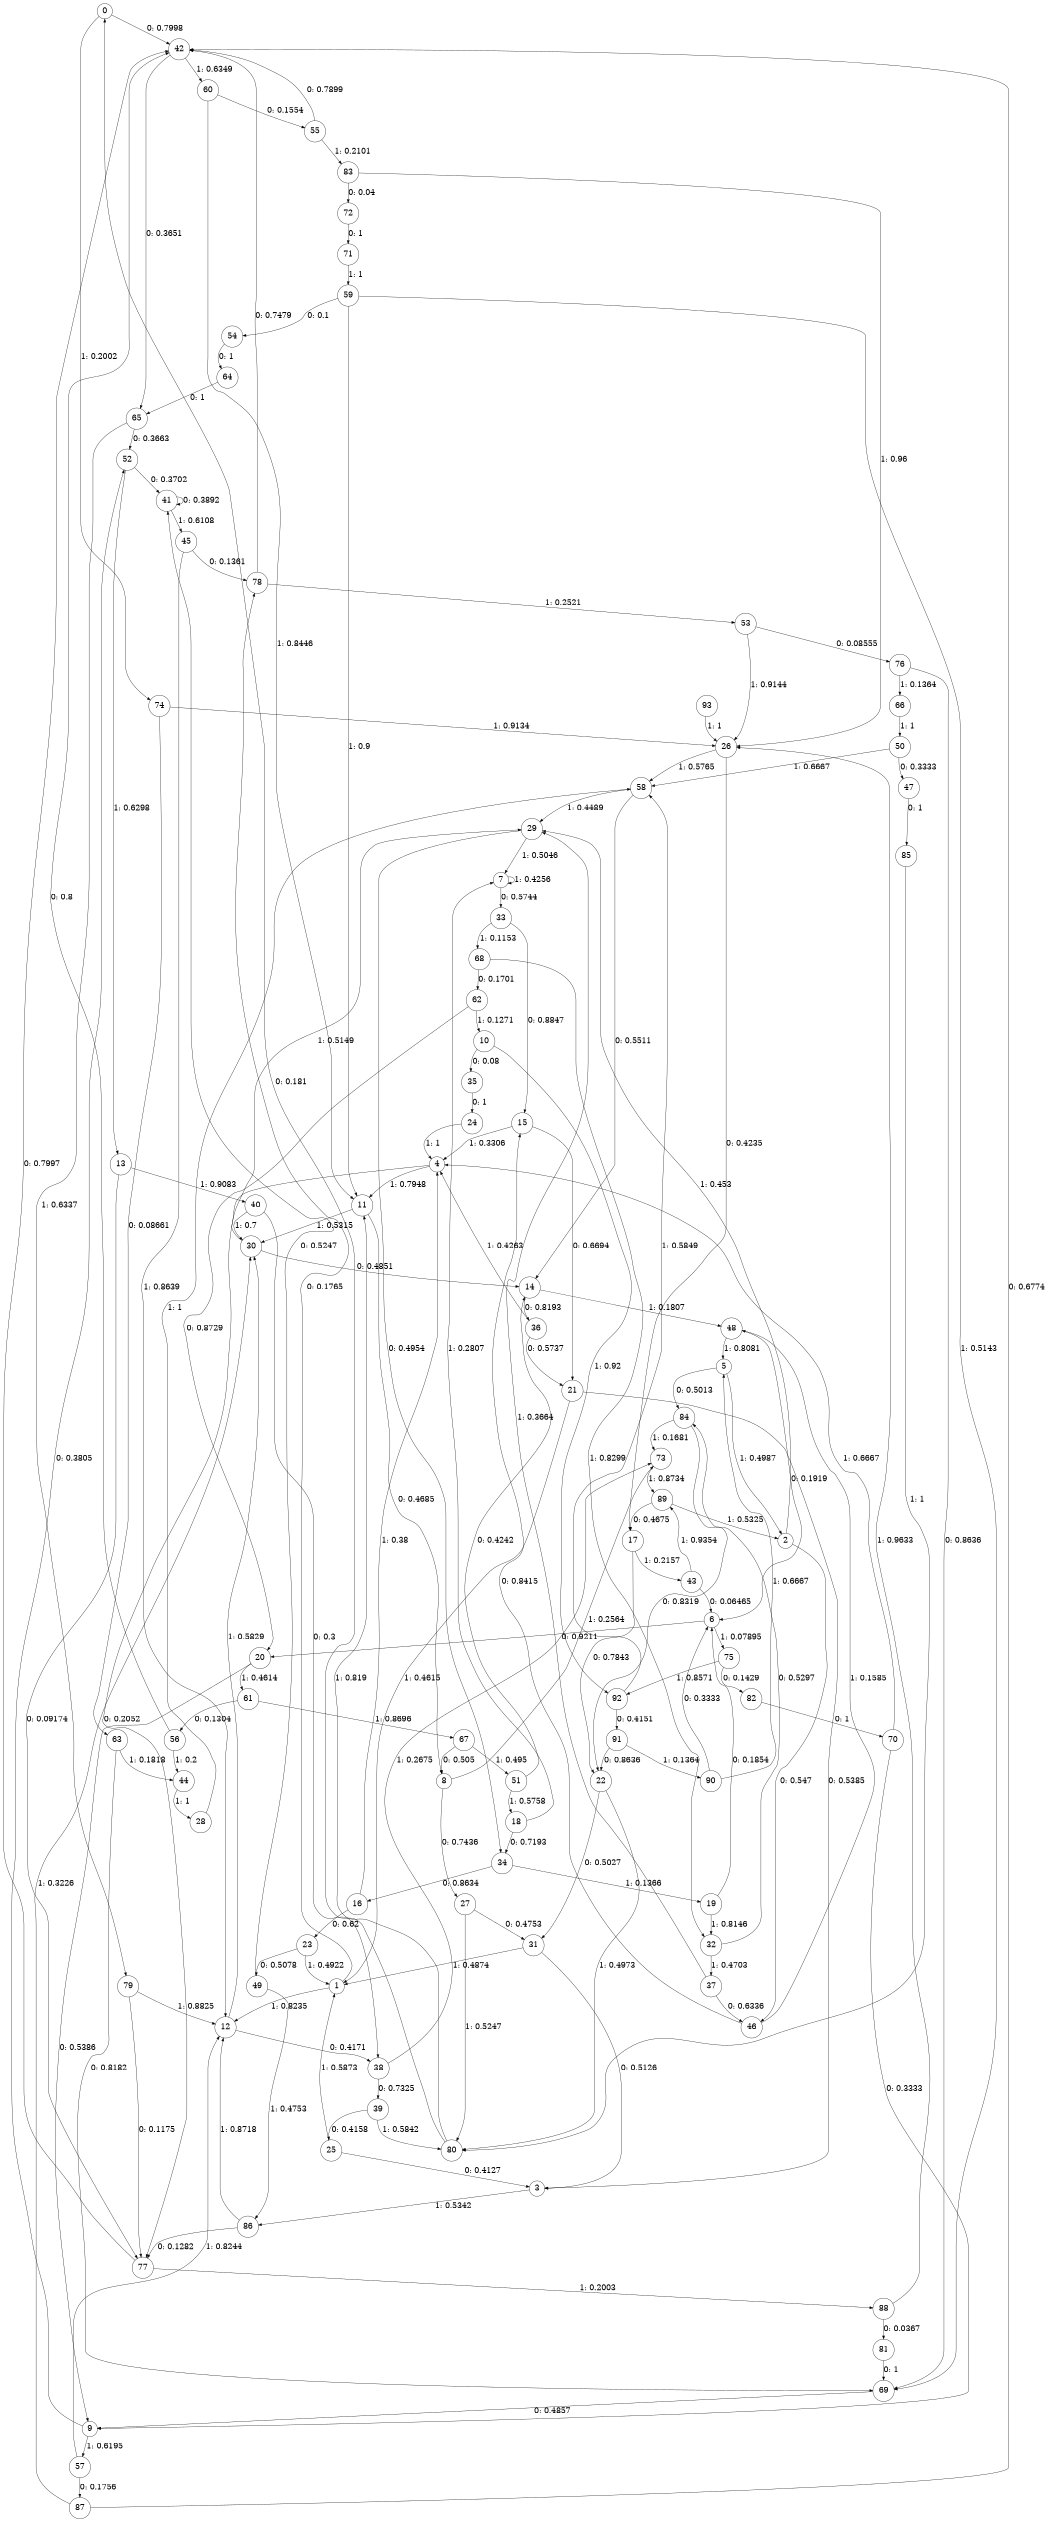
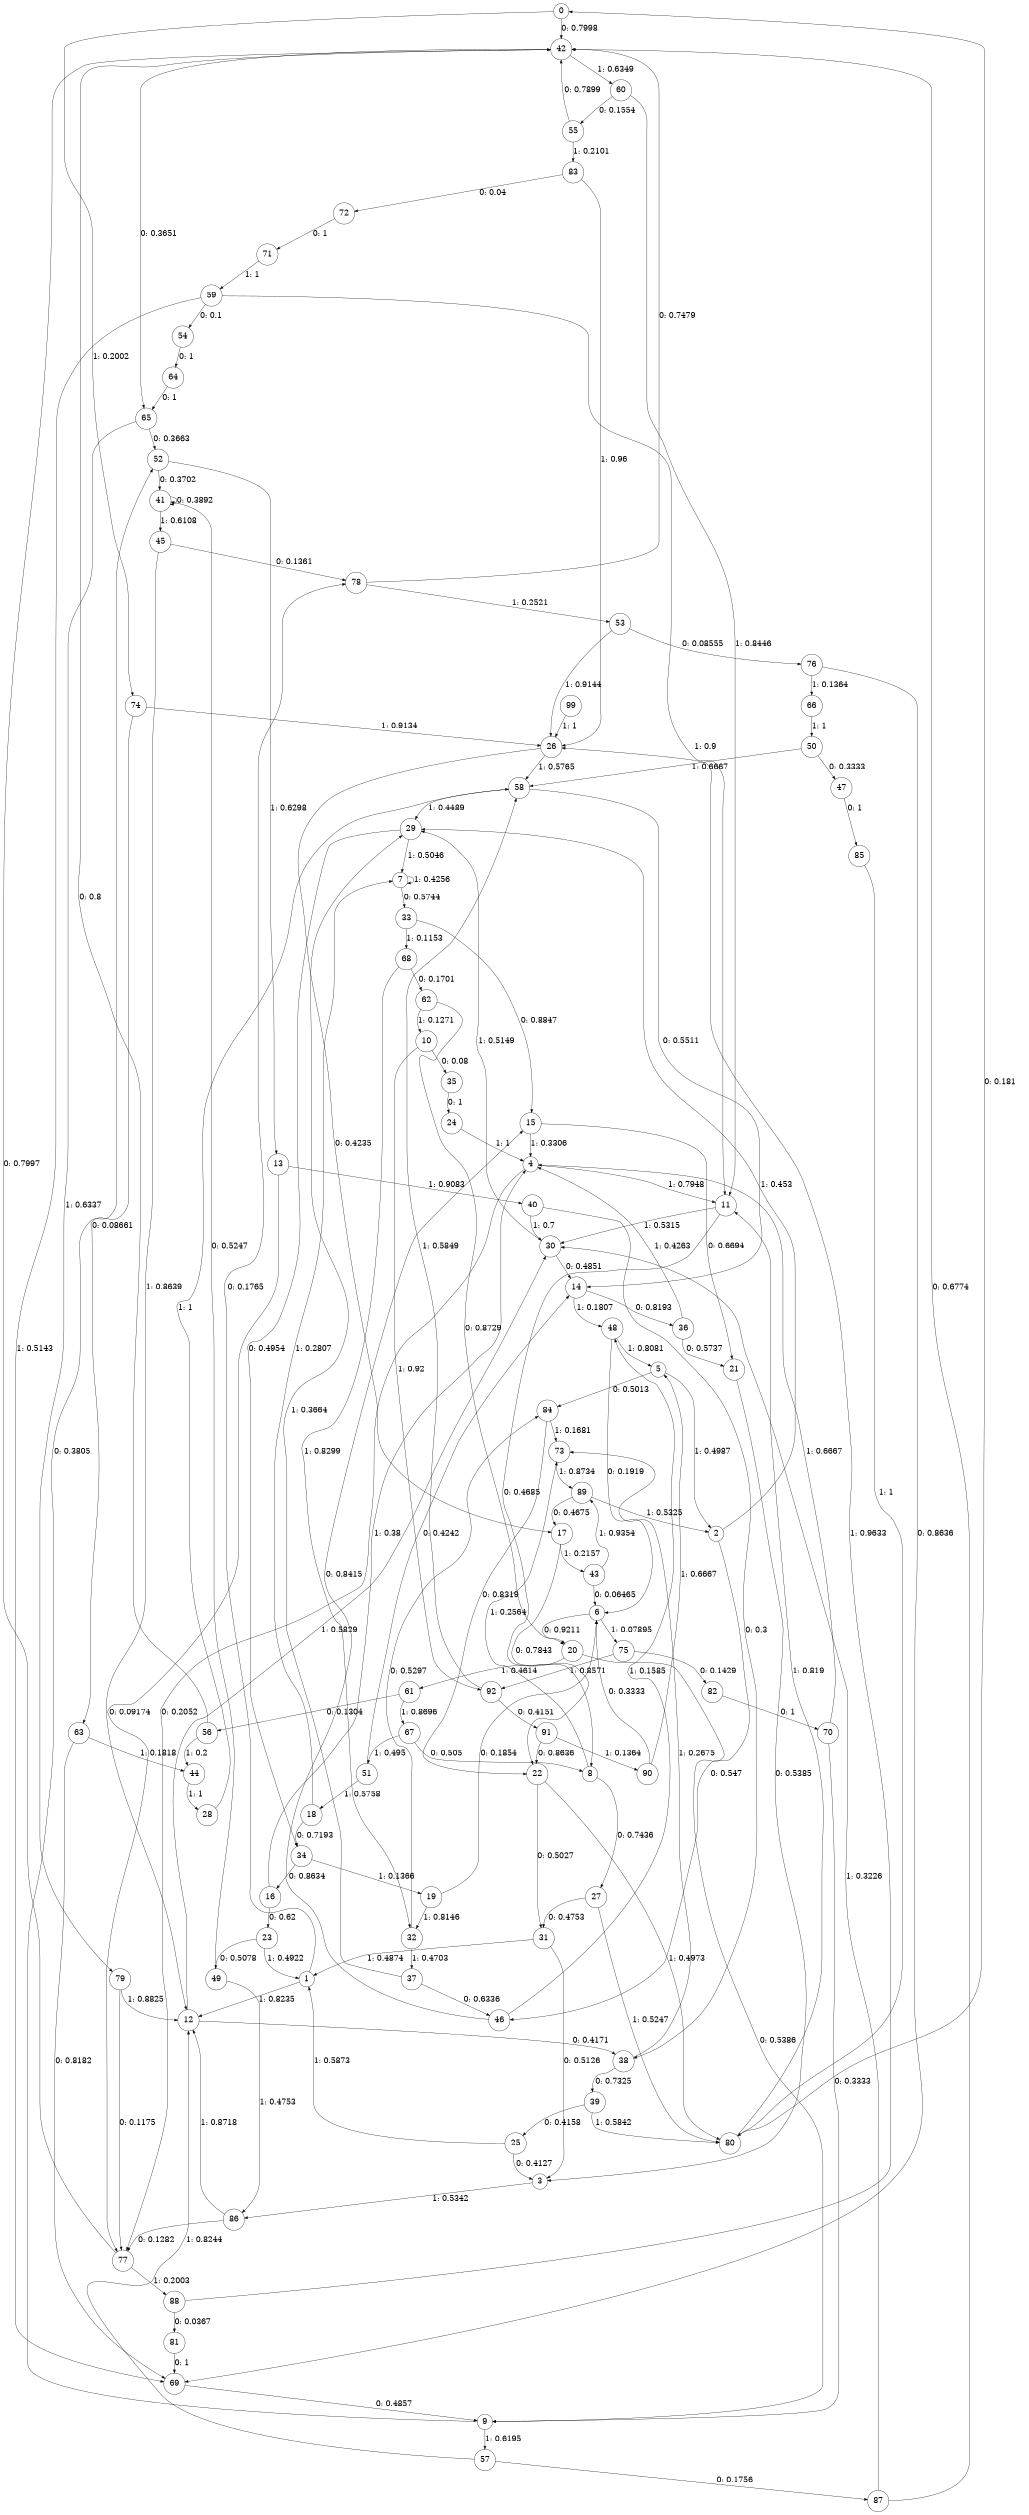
(707, 706) -> (571, 706)
(406, 1671) -> none
